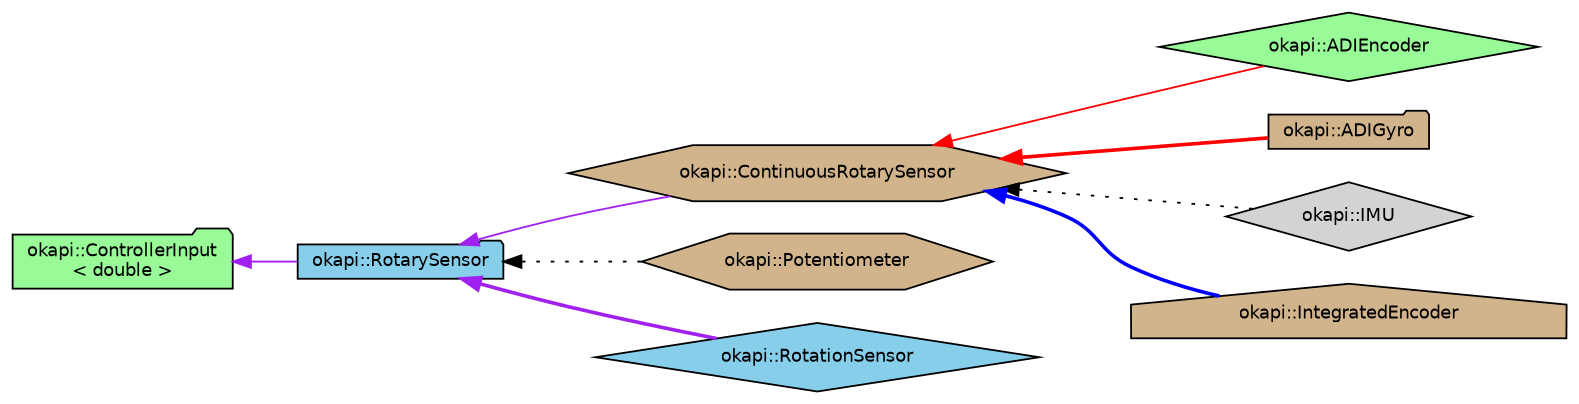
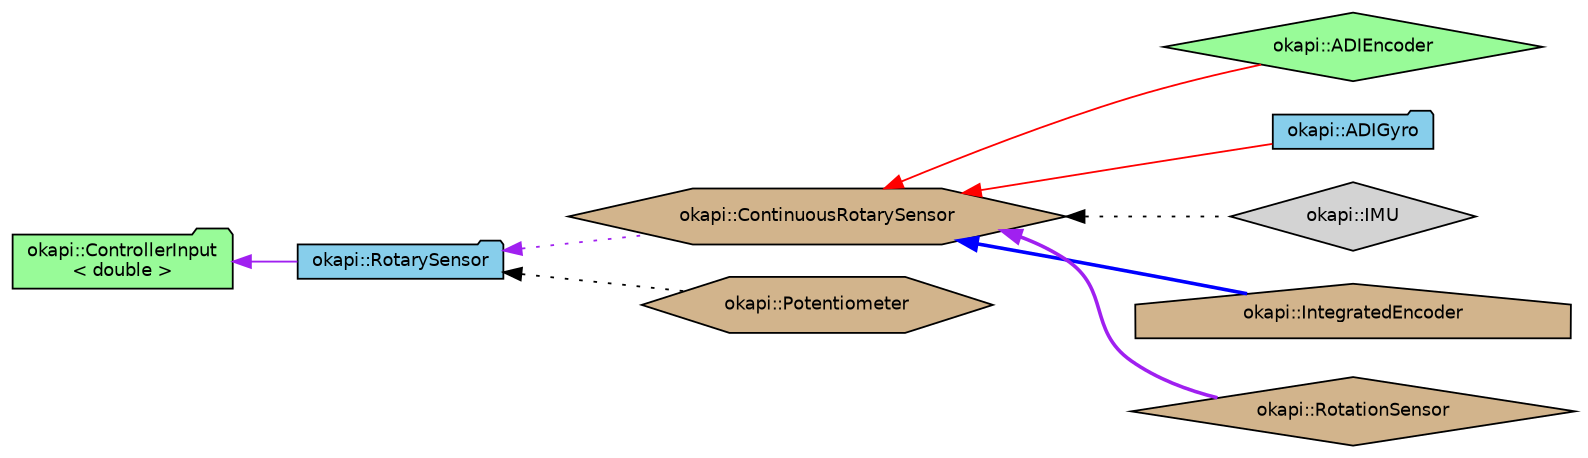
(1349, 132) -> (1353, 132)
(1145, 148) -> (1127, 167)
(574, 215) -> (585, 242)
(598, 313) -> (1106, 330)
(817, 357) -> (1353, 411)
